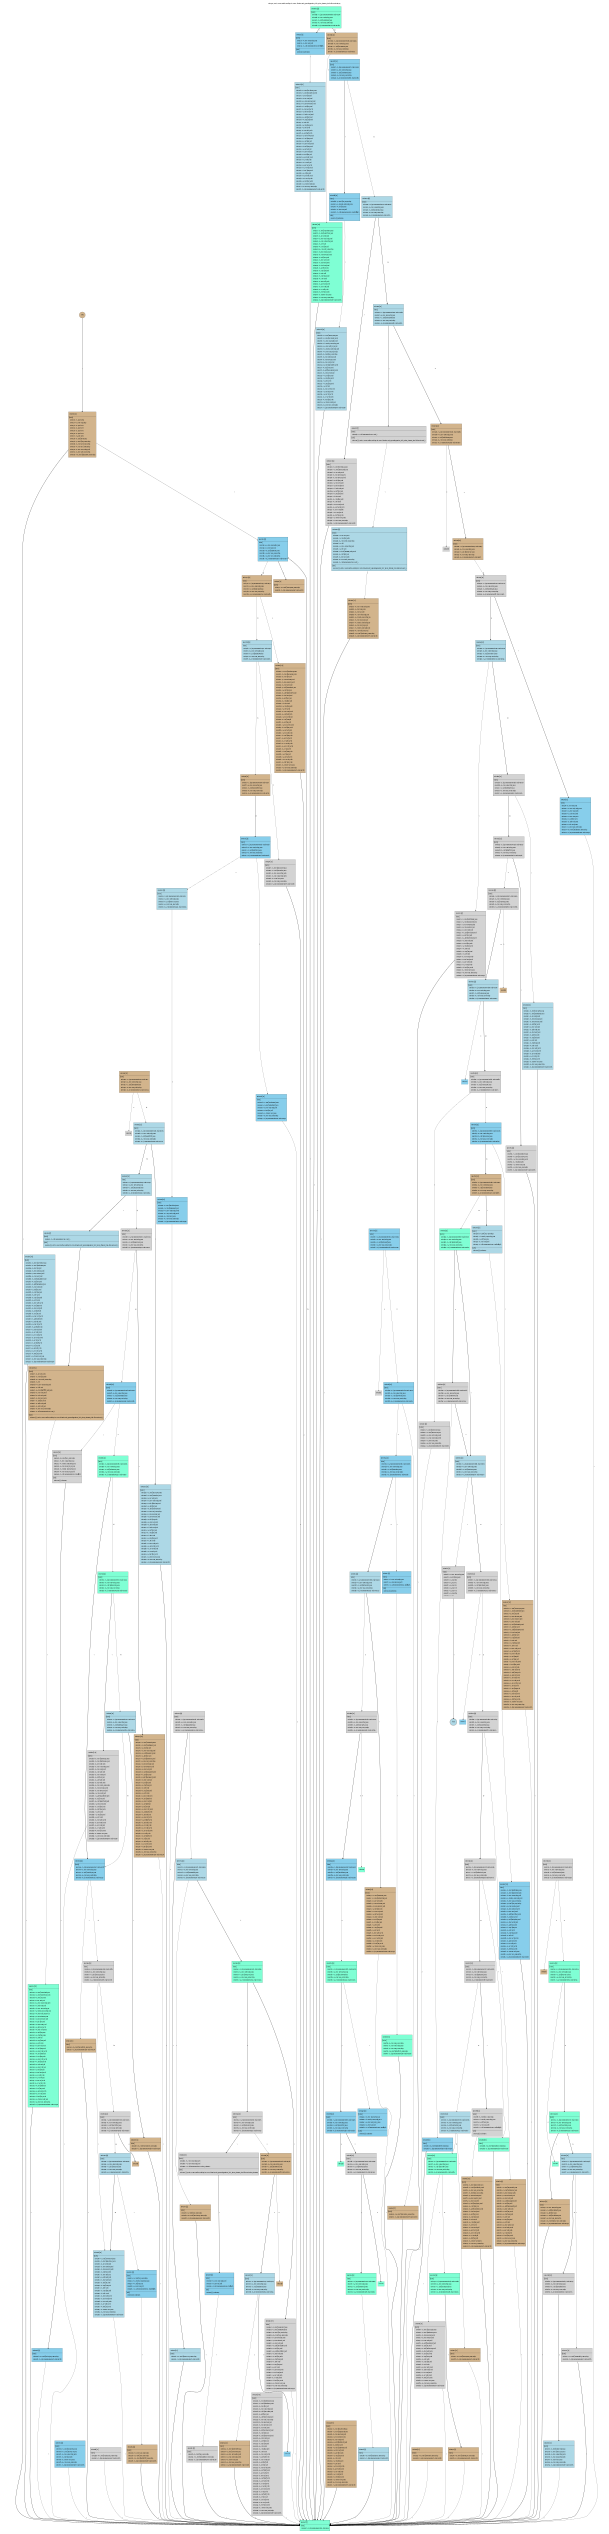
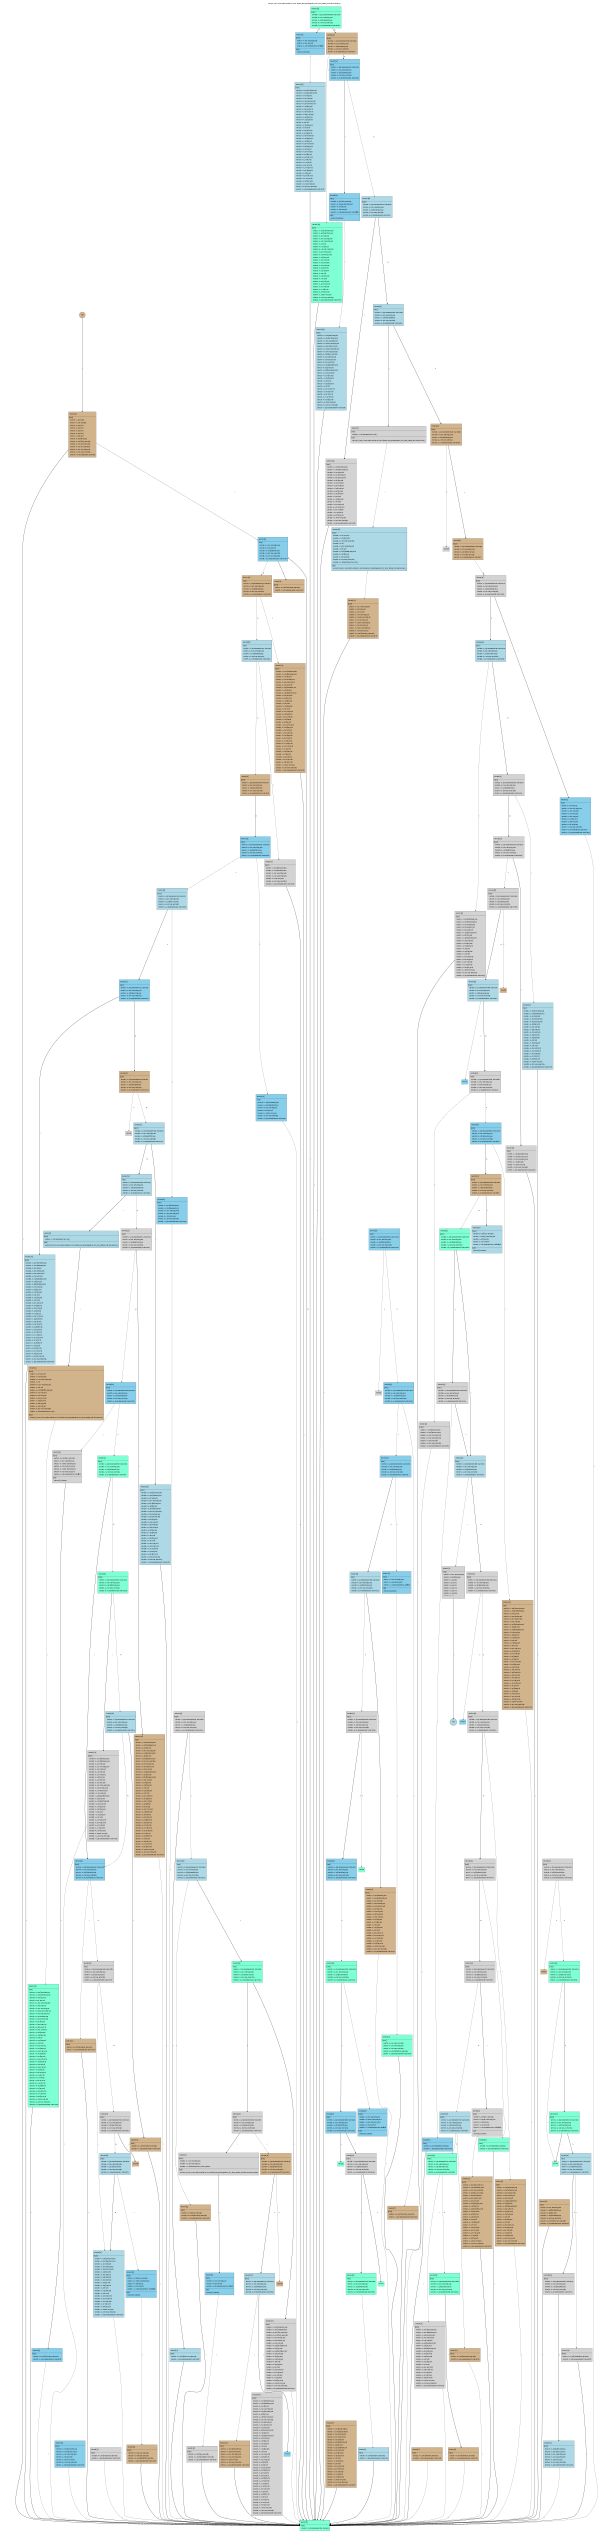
none -> (343, 56)
none -> (134, 990)
(514, 1921) -> none
(550, 2165) -> (559, 2147)
